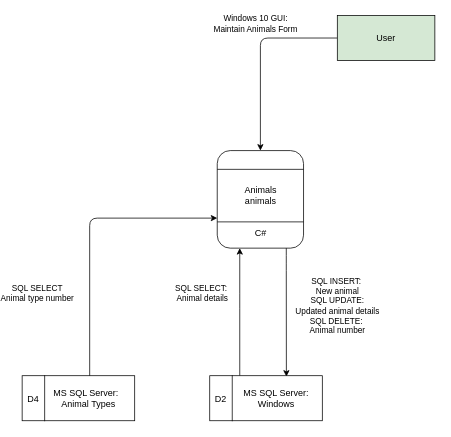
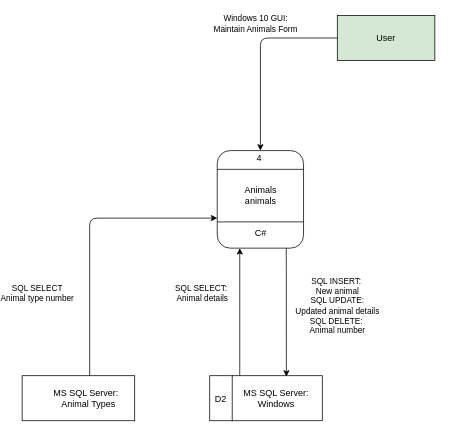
none -> (259, 158)
(33, 398) -> none
